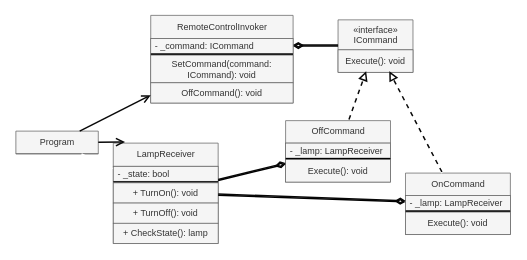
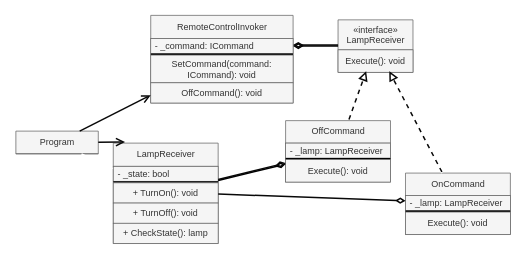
(376, 36) -> (376, 36)
(309, 199) -> none
